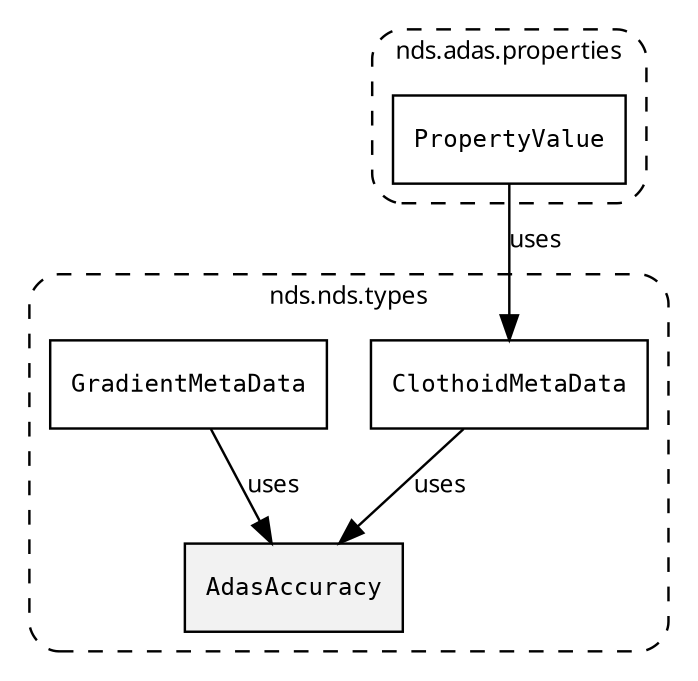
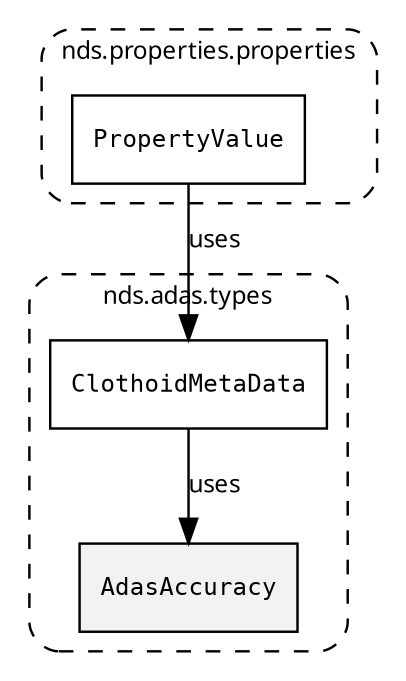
(509, 53) -> (209, 53)
(349, 298) -> (189, 298)
(189, 384) -> none
